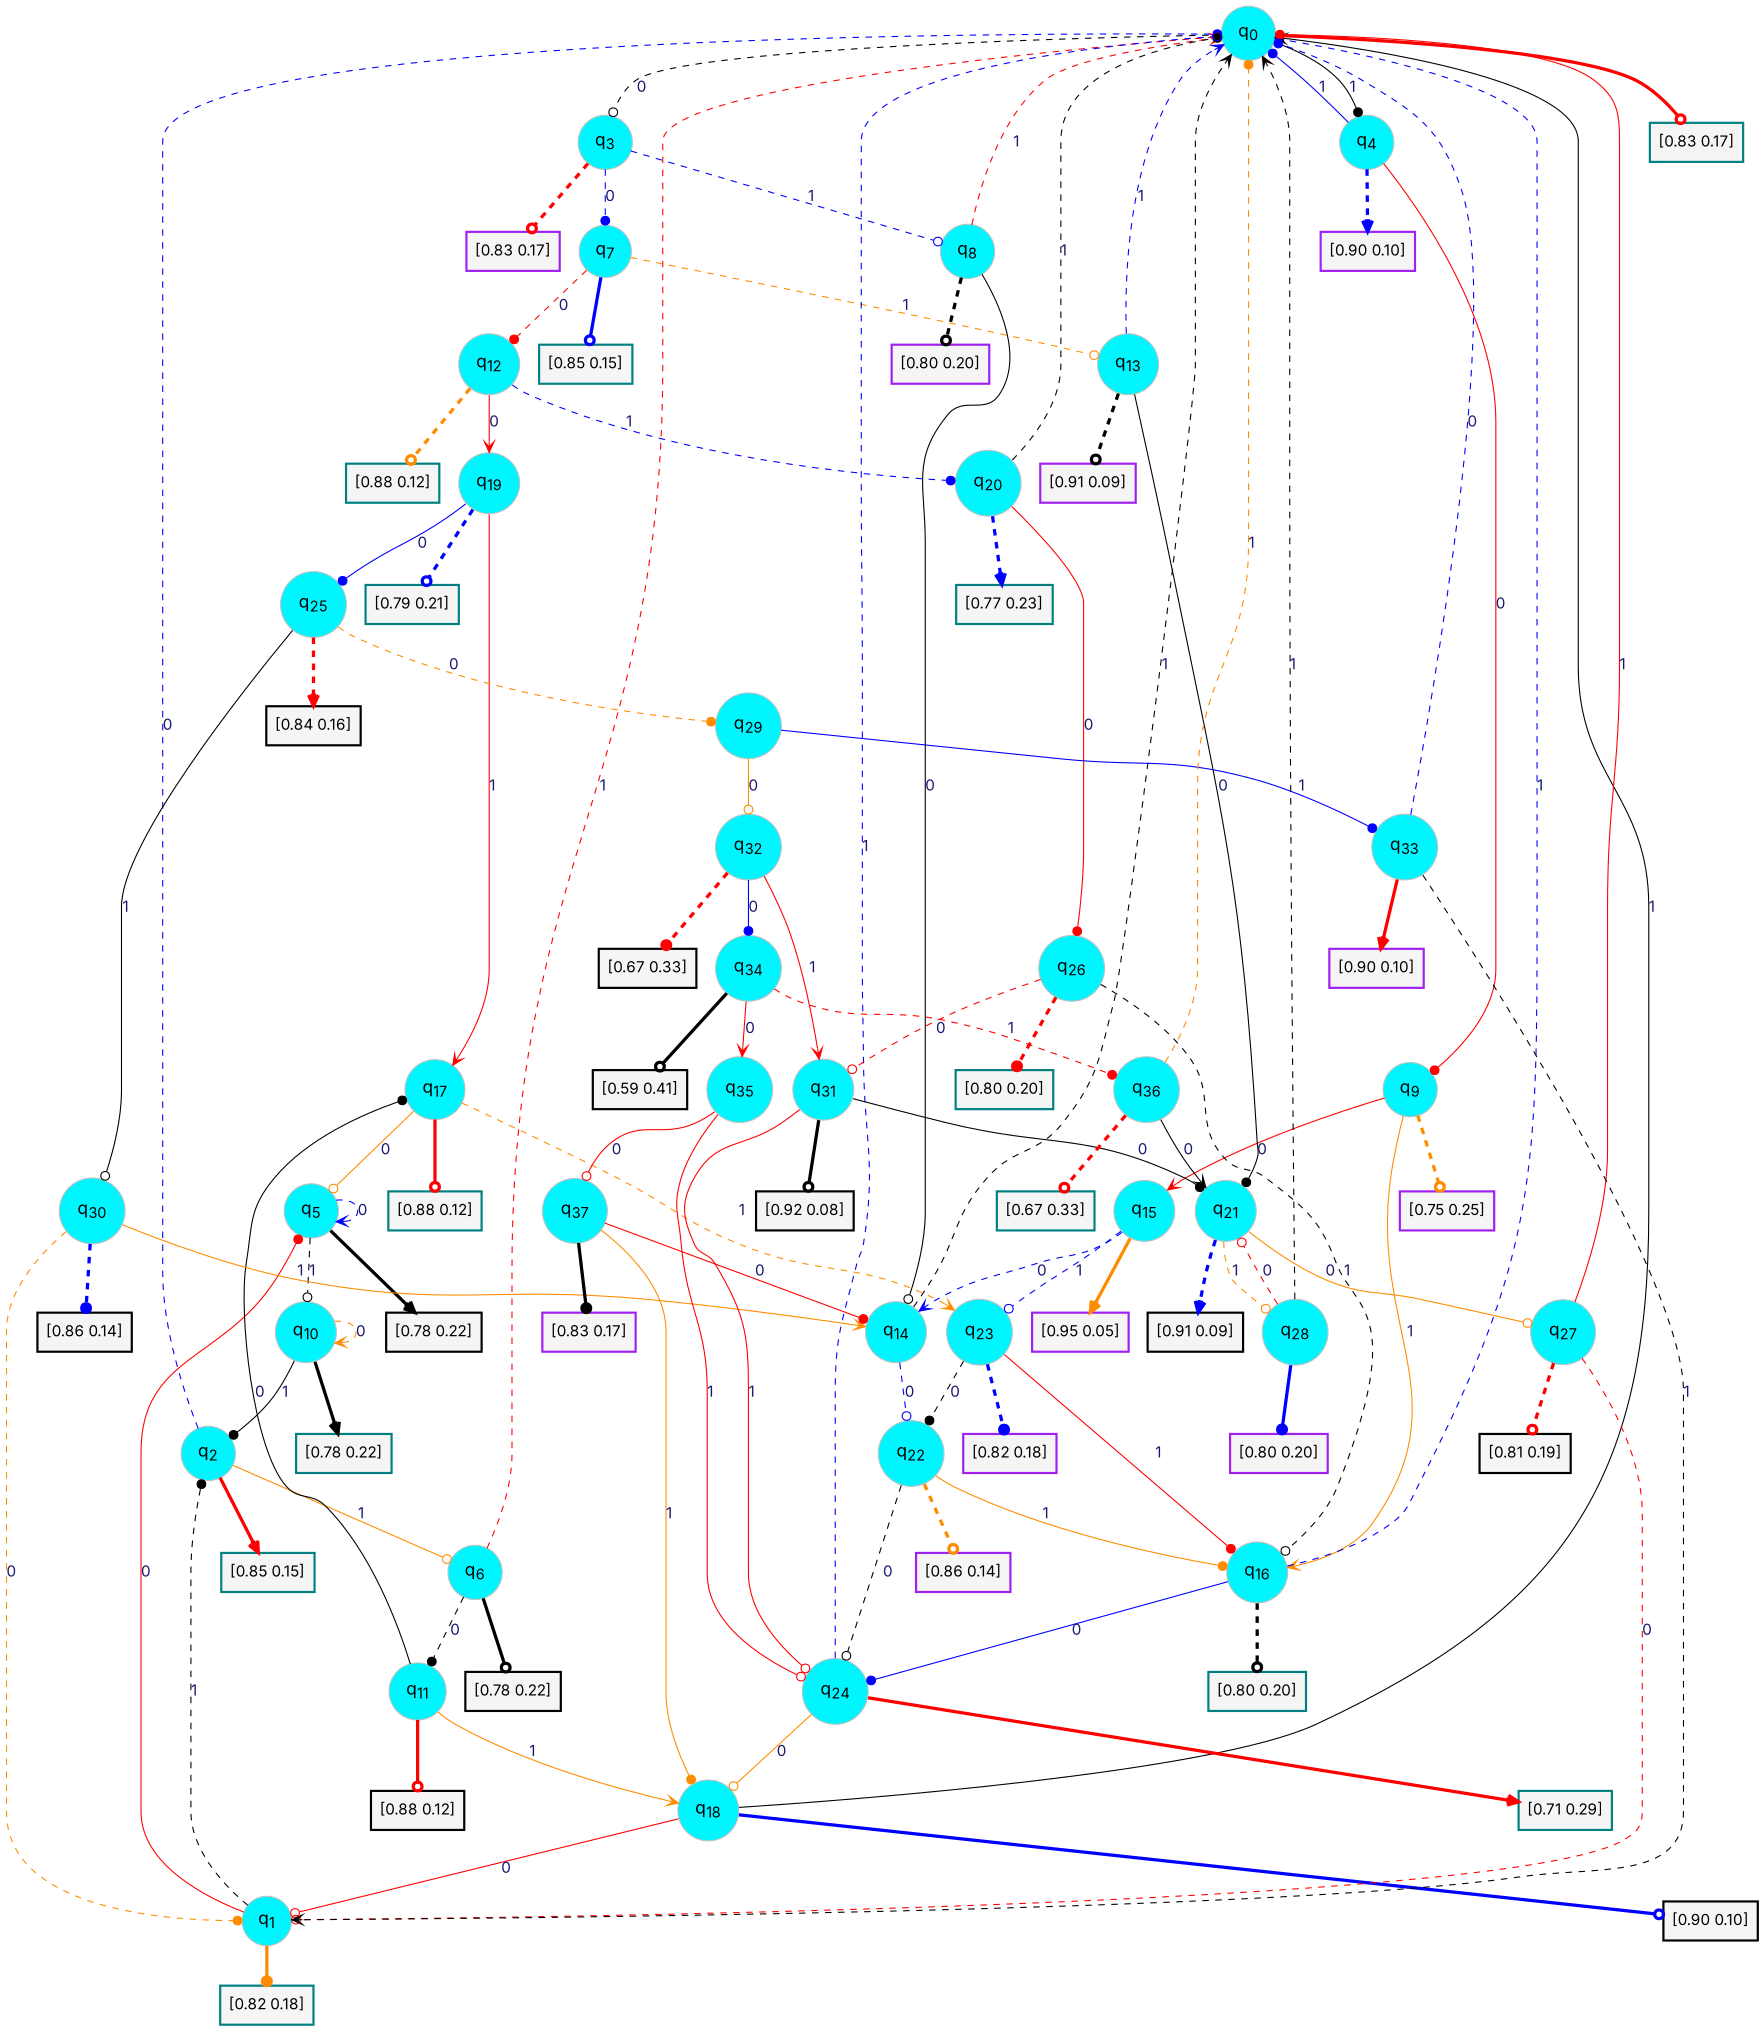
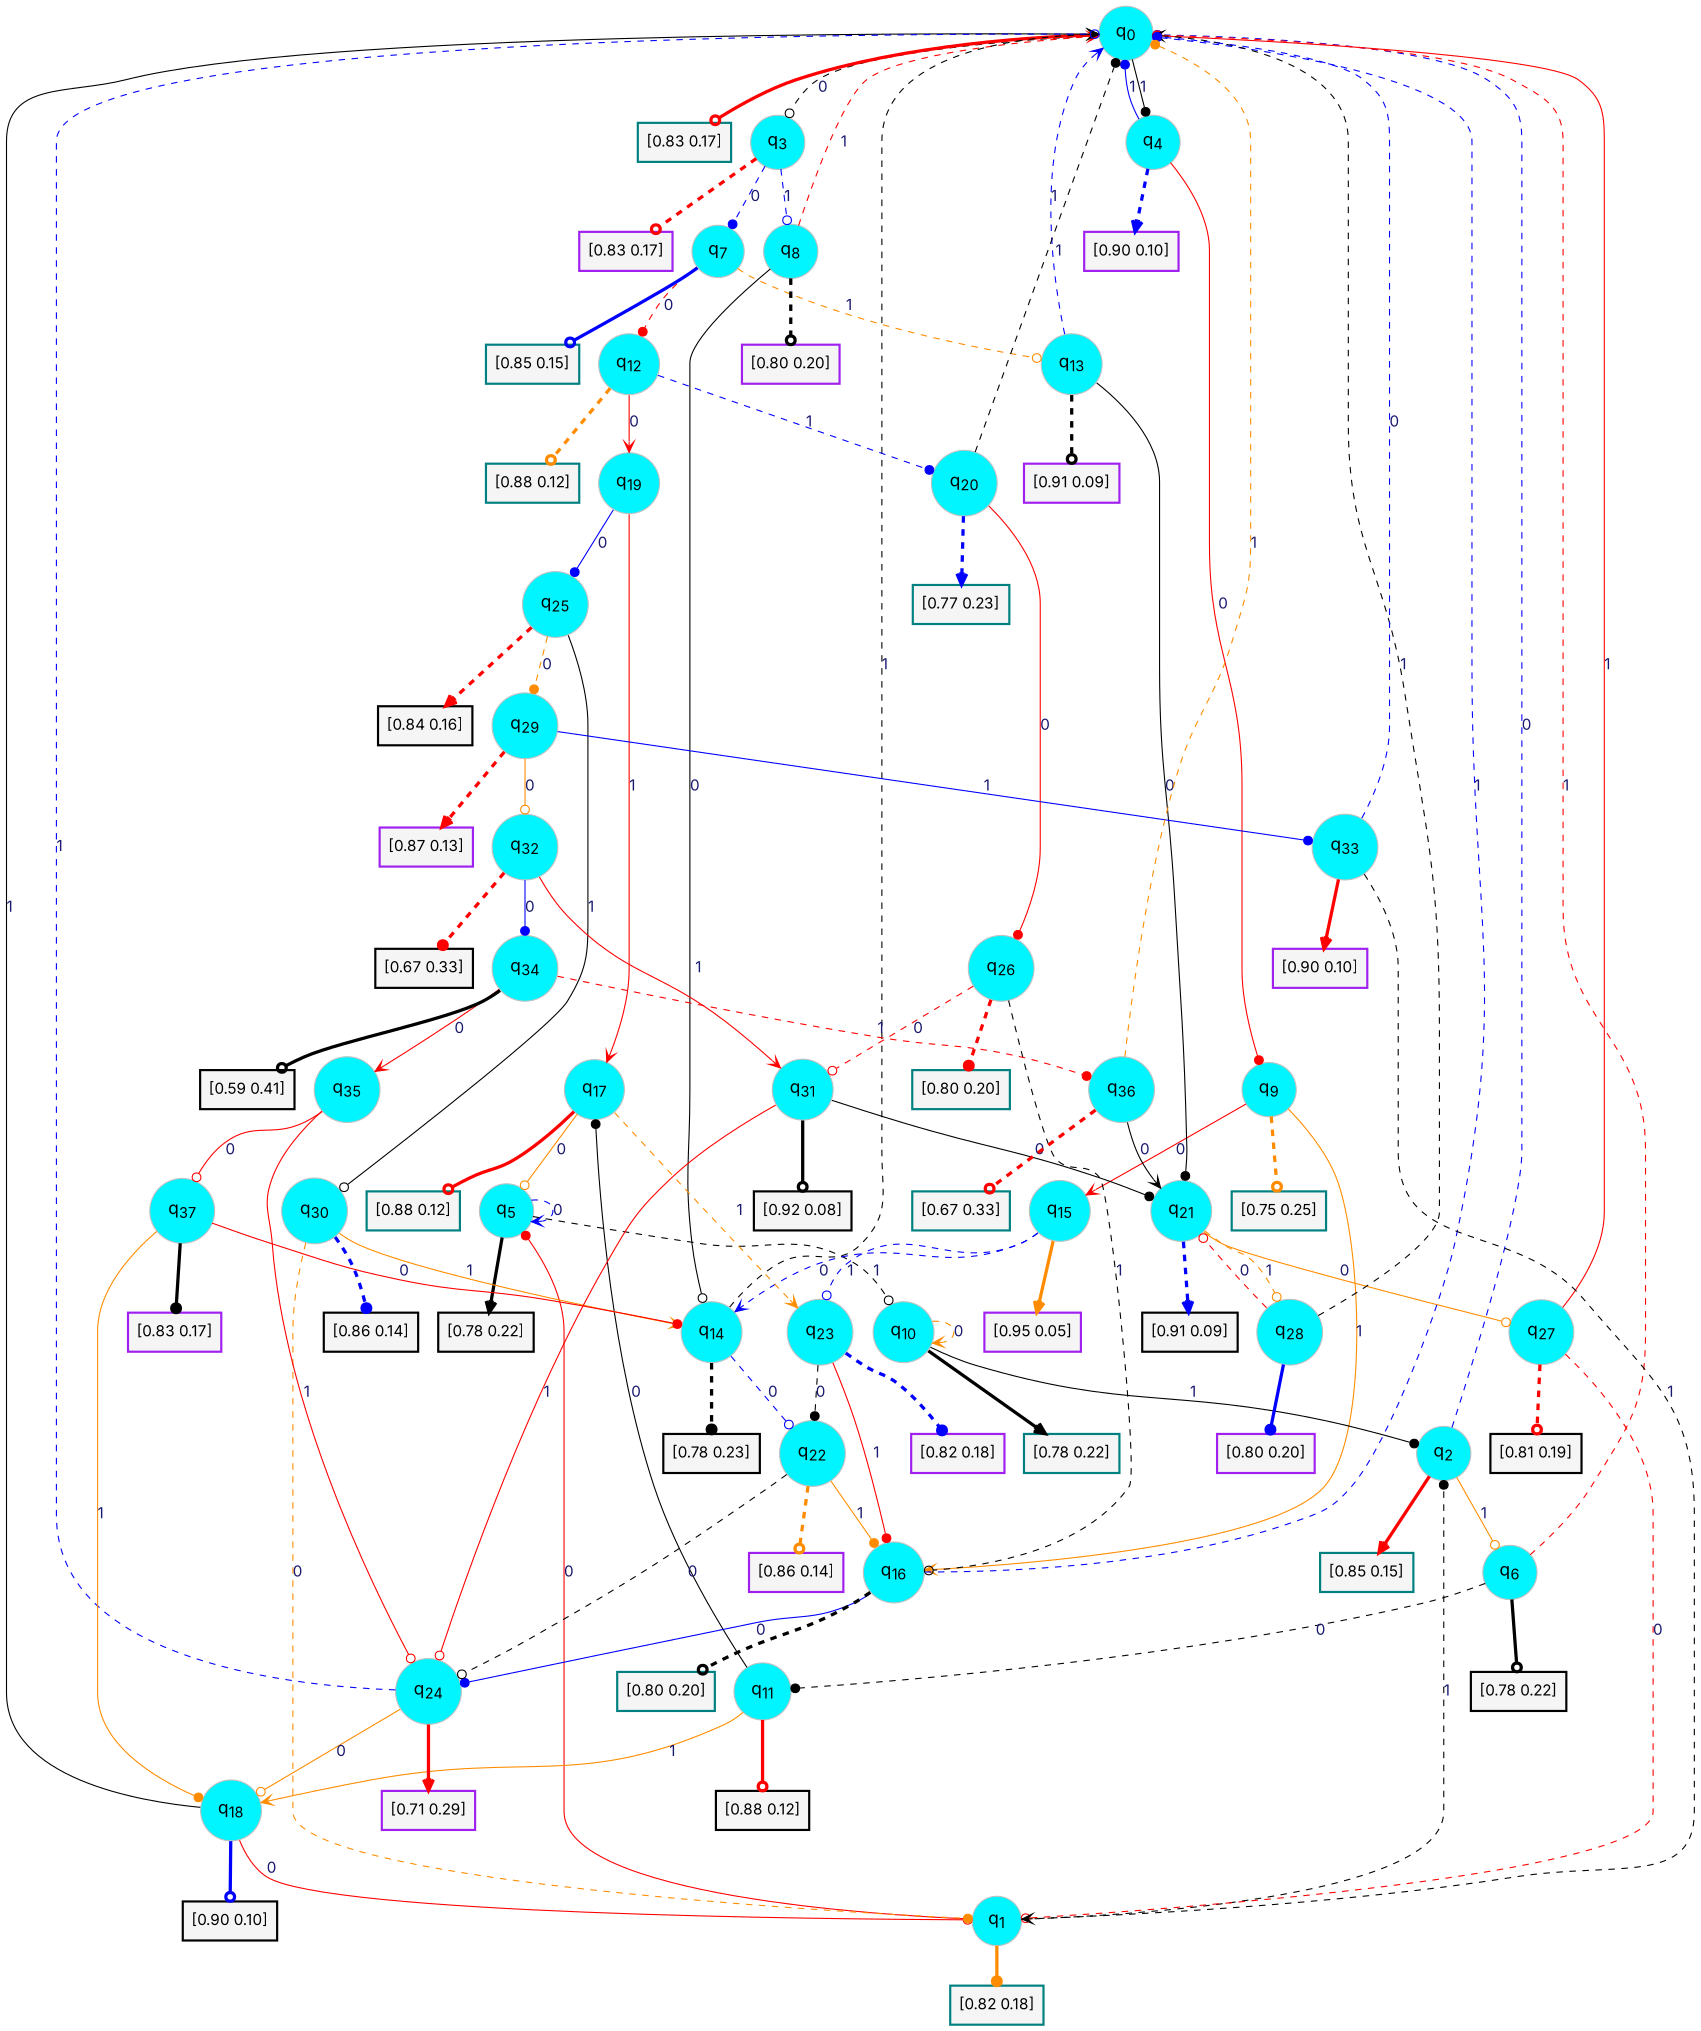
(412, 605) -> none
none -> (426, 847)
(1447, 1211) -> (1279, 1211)
none -> (712, 1454)
(1565, 1810) -> (428, 1810)
